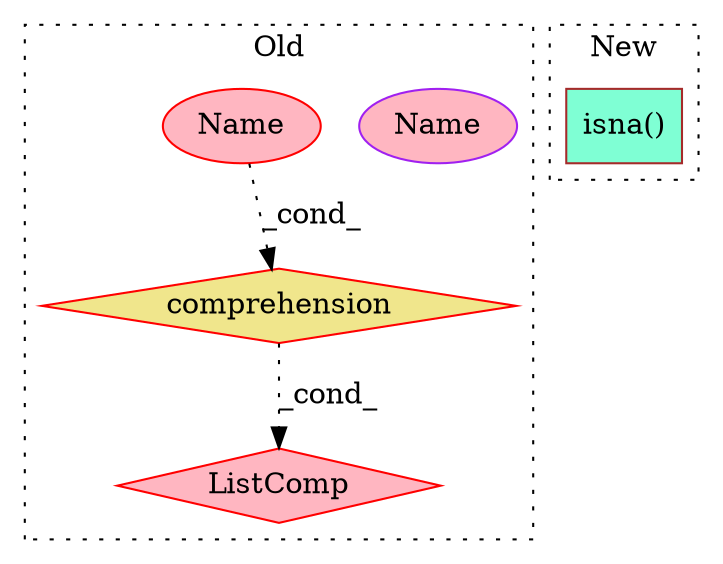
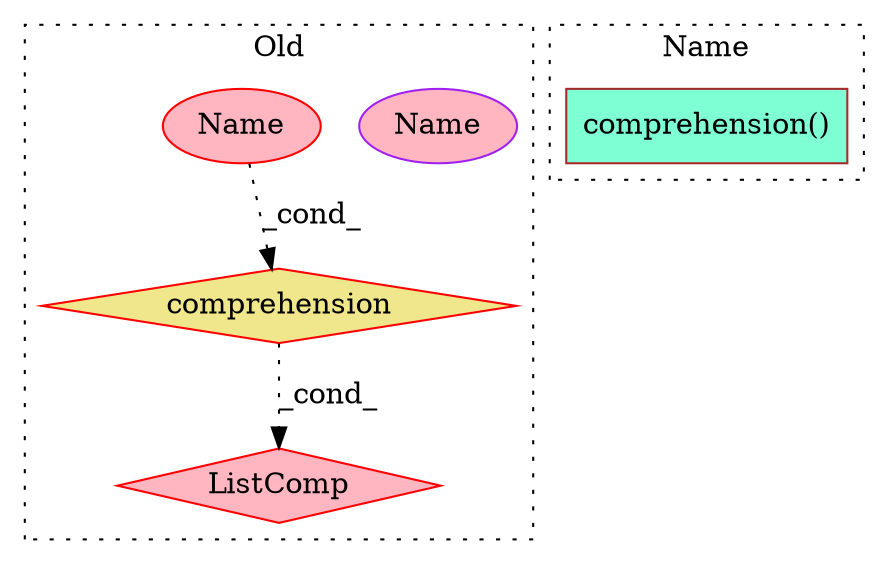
(624, 49) -> (707, 49)
(624, 126) -> (707, 126)
